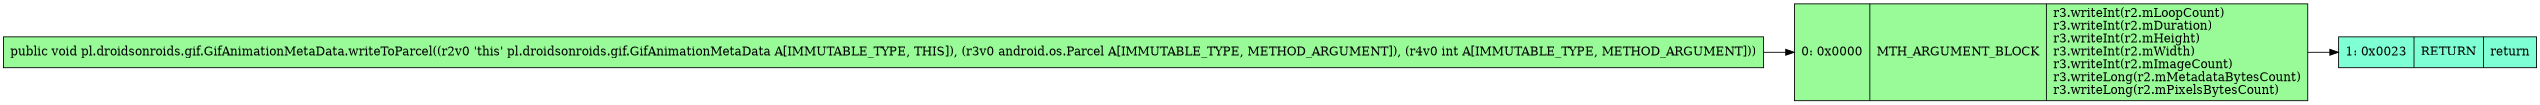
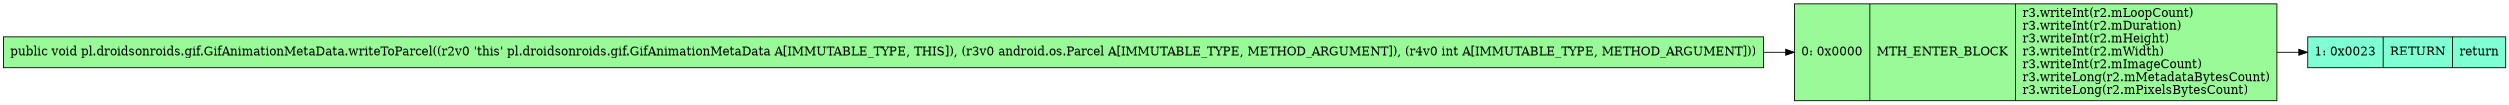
(1958, 52) -> (1943, 52)
